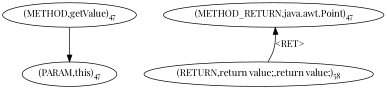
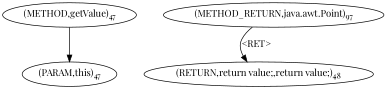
(349, 14) -> (349, 14)
(274, 49) -> (241, 40)
(337, 73) -> (337, 73)
